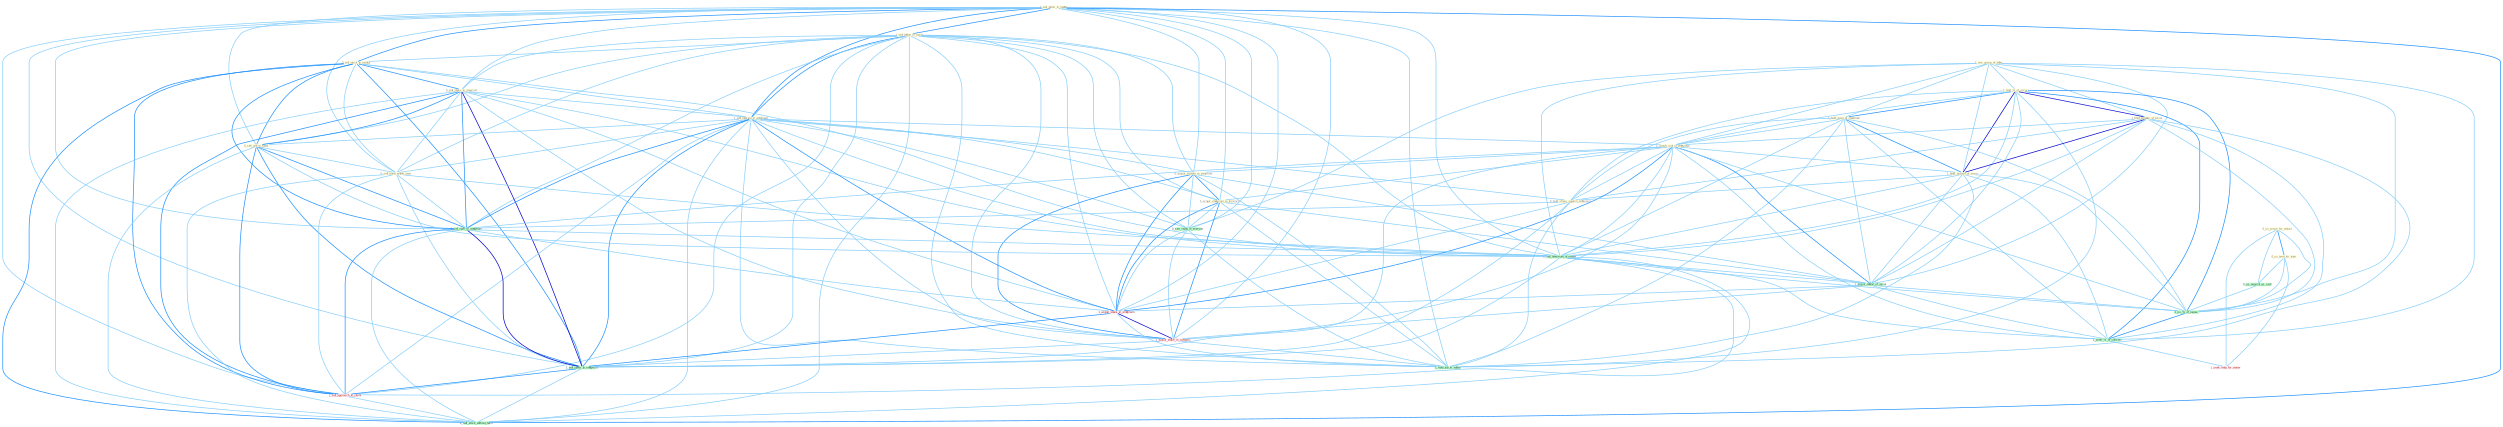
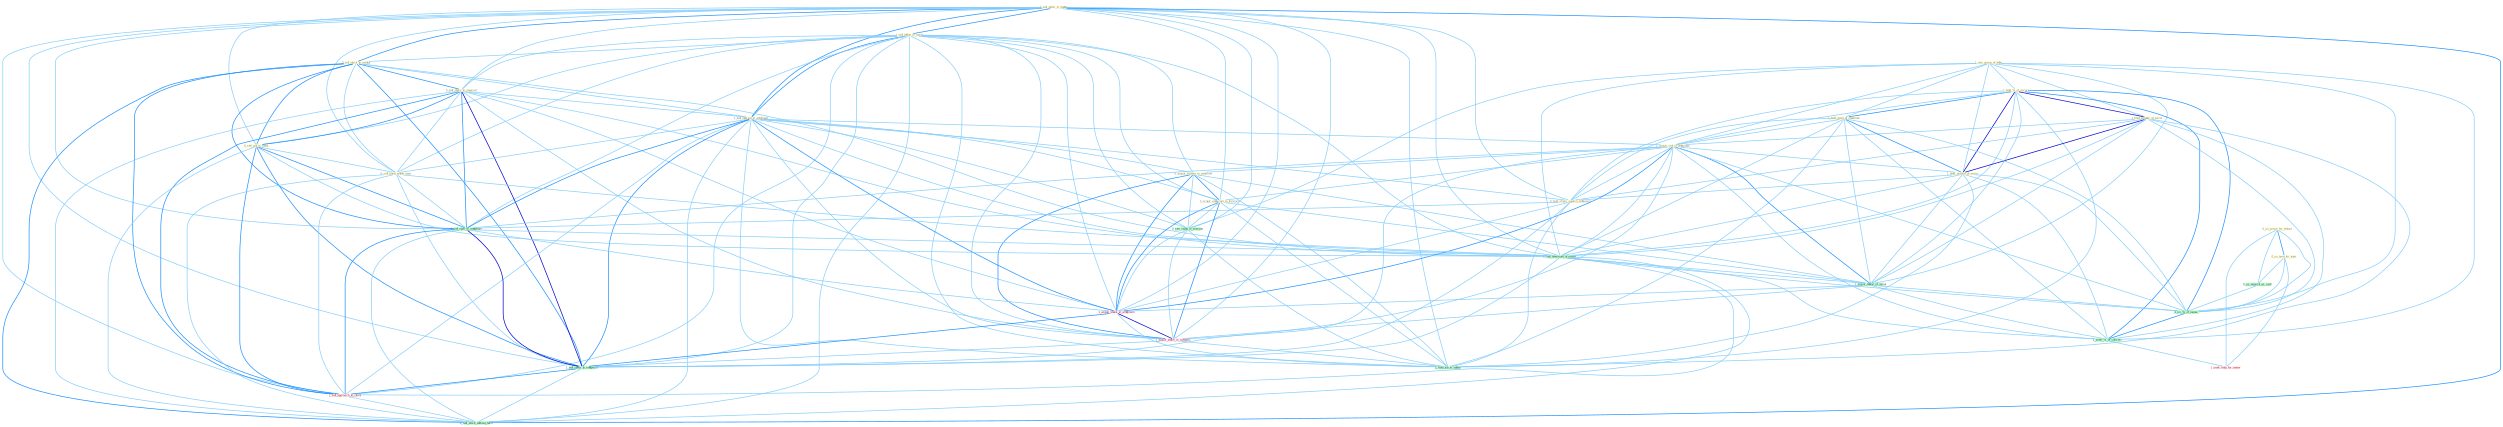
(1186, 45) -> (1418, 28)
(504, 132) -> none
